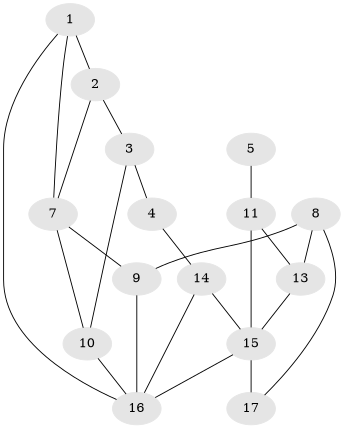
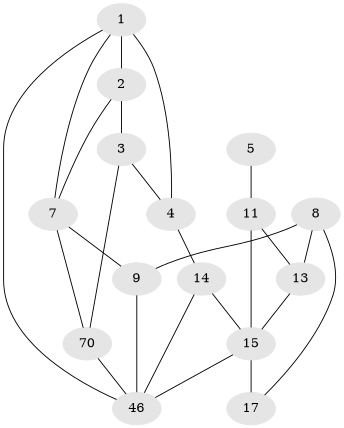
none -> (165, 113)
(87, 344) -> (87, 344)
(137, 409) -> (137, 409)
